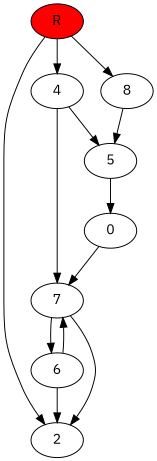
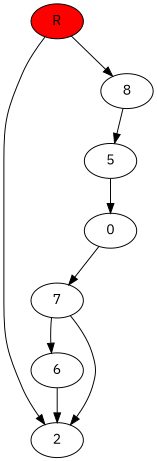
(57, 91) -> none
(64, 340) -> none
